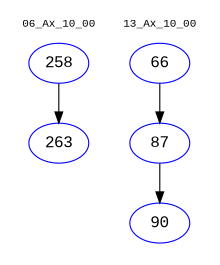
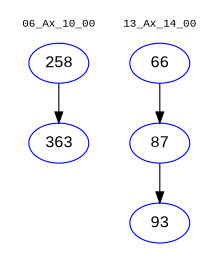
(160, 24) -> (160, 24)
(59, 143) -> (59, 143)
(160, 223) -> (160, 223)
